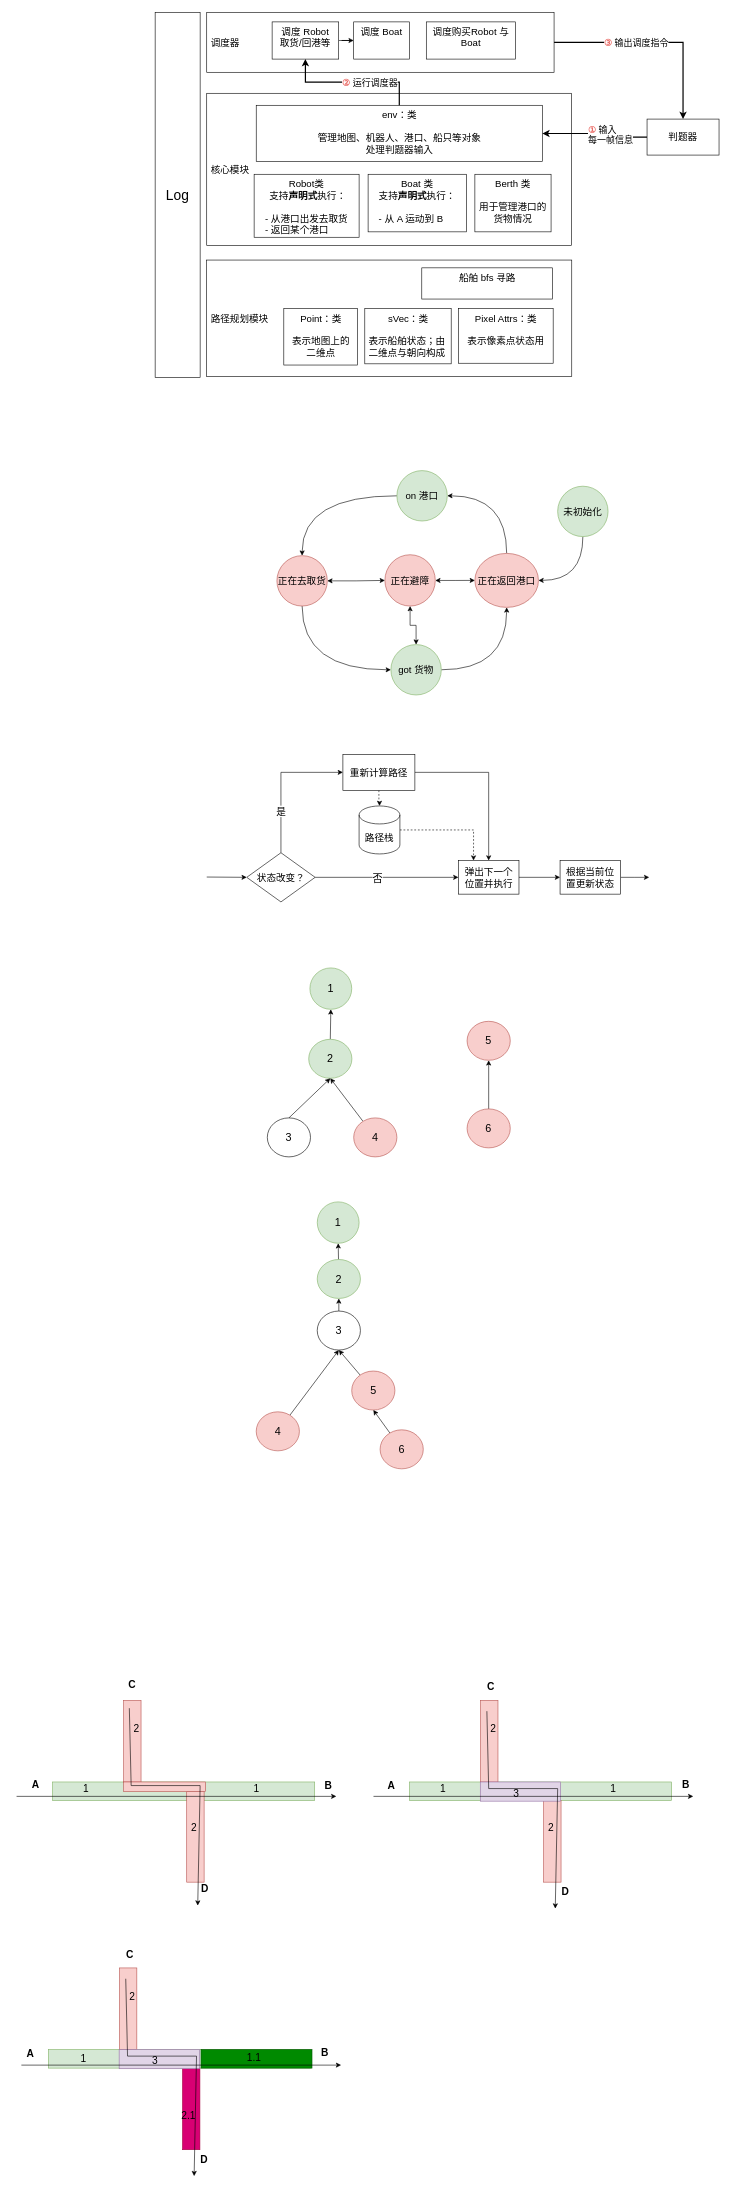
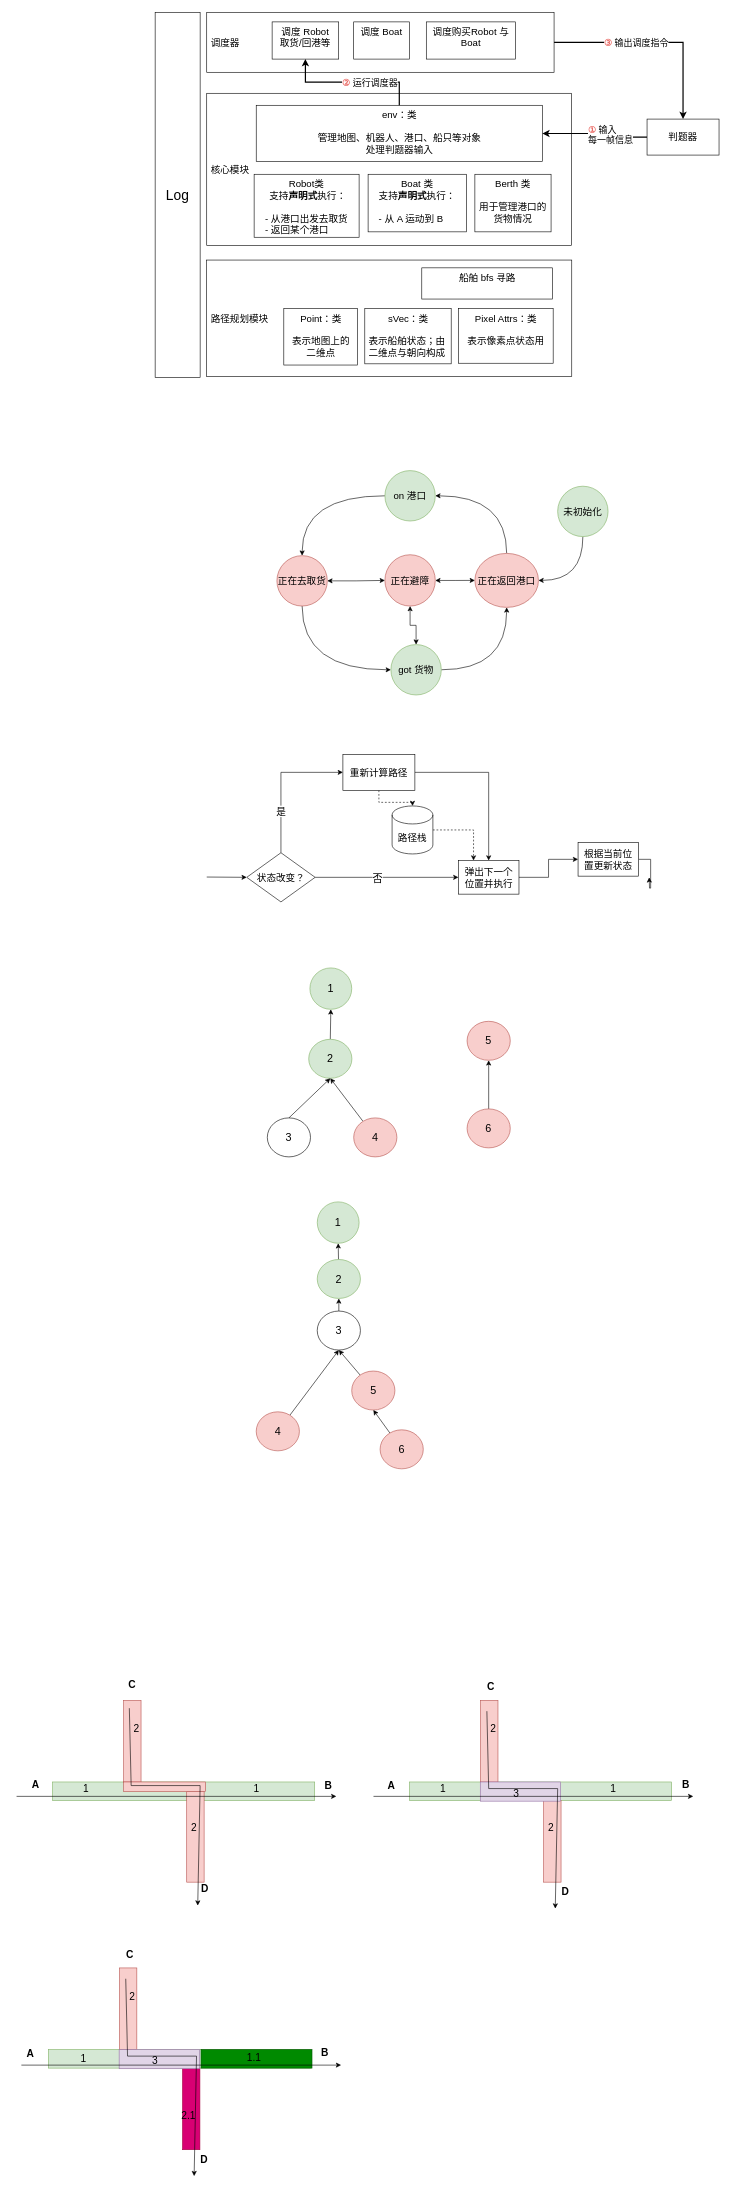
(349, 41) -> none
(422, 496) -> (410, 496)
(380, 830) -> (413, 830)
(590, 878) -> (608, 860)
